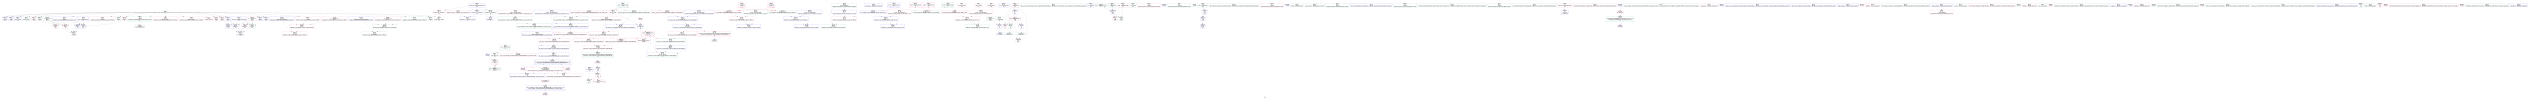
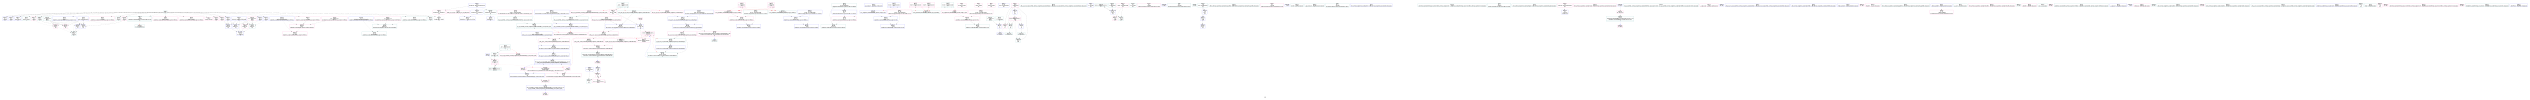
(1405, 5) -> none
